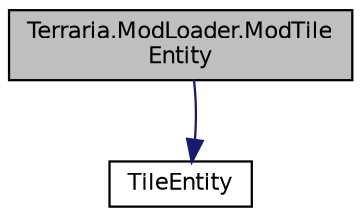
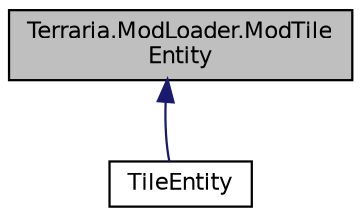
(196, 110) -> (166, 132)
